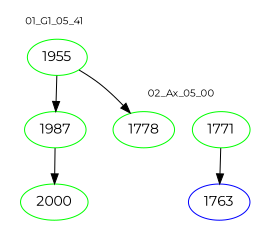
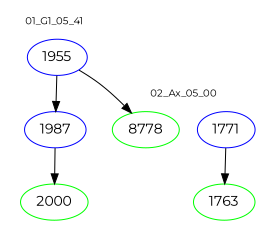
(57, 57) -> (57, 57)
(55, 130) -> (55, 130)
(144, 130) -> (146, 130)
(221, 130) -> (226, 130)
(219, 202) -> (224, 202)
